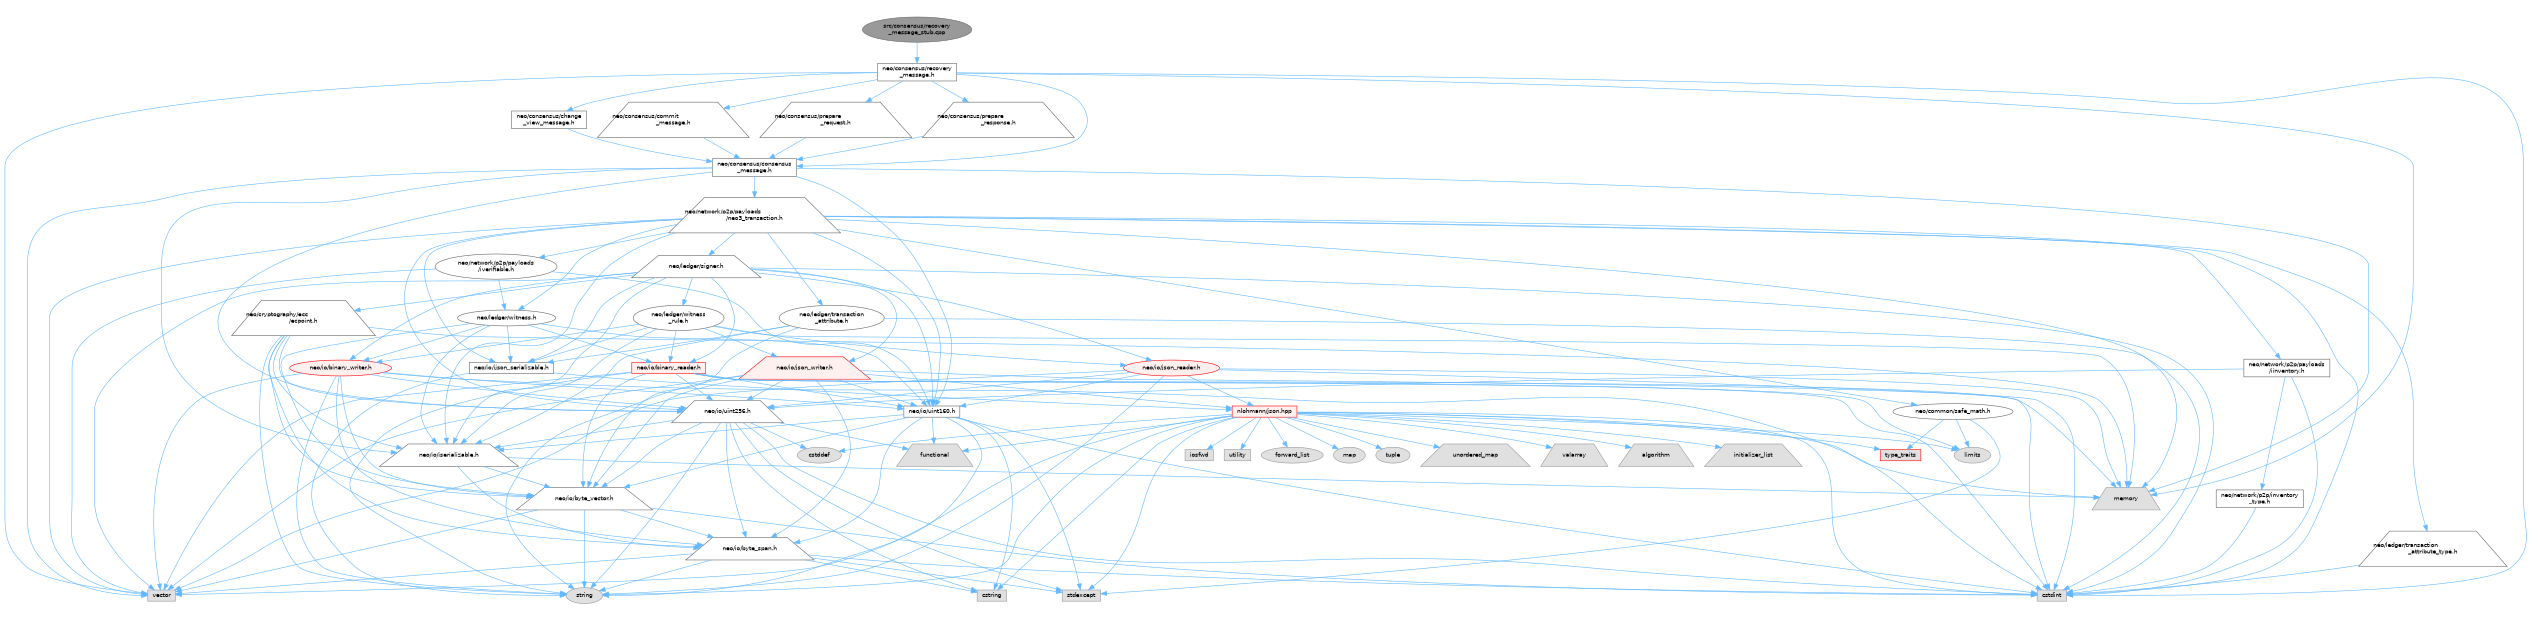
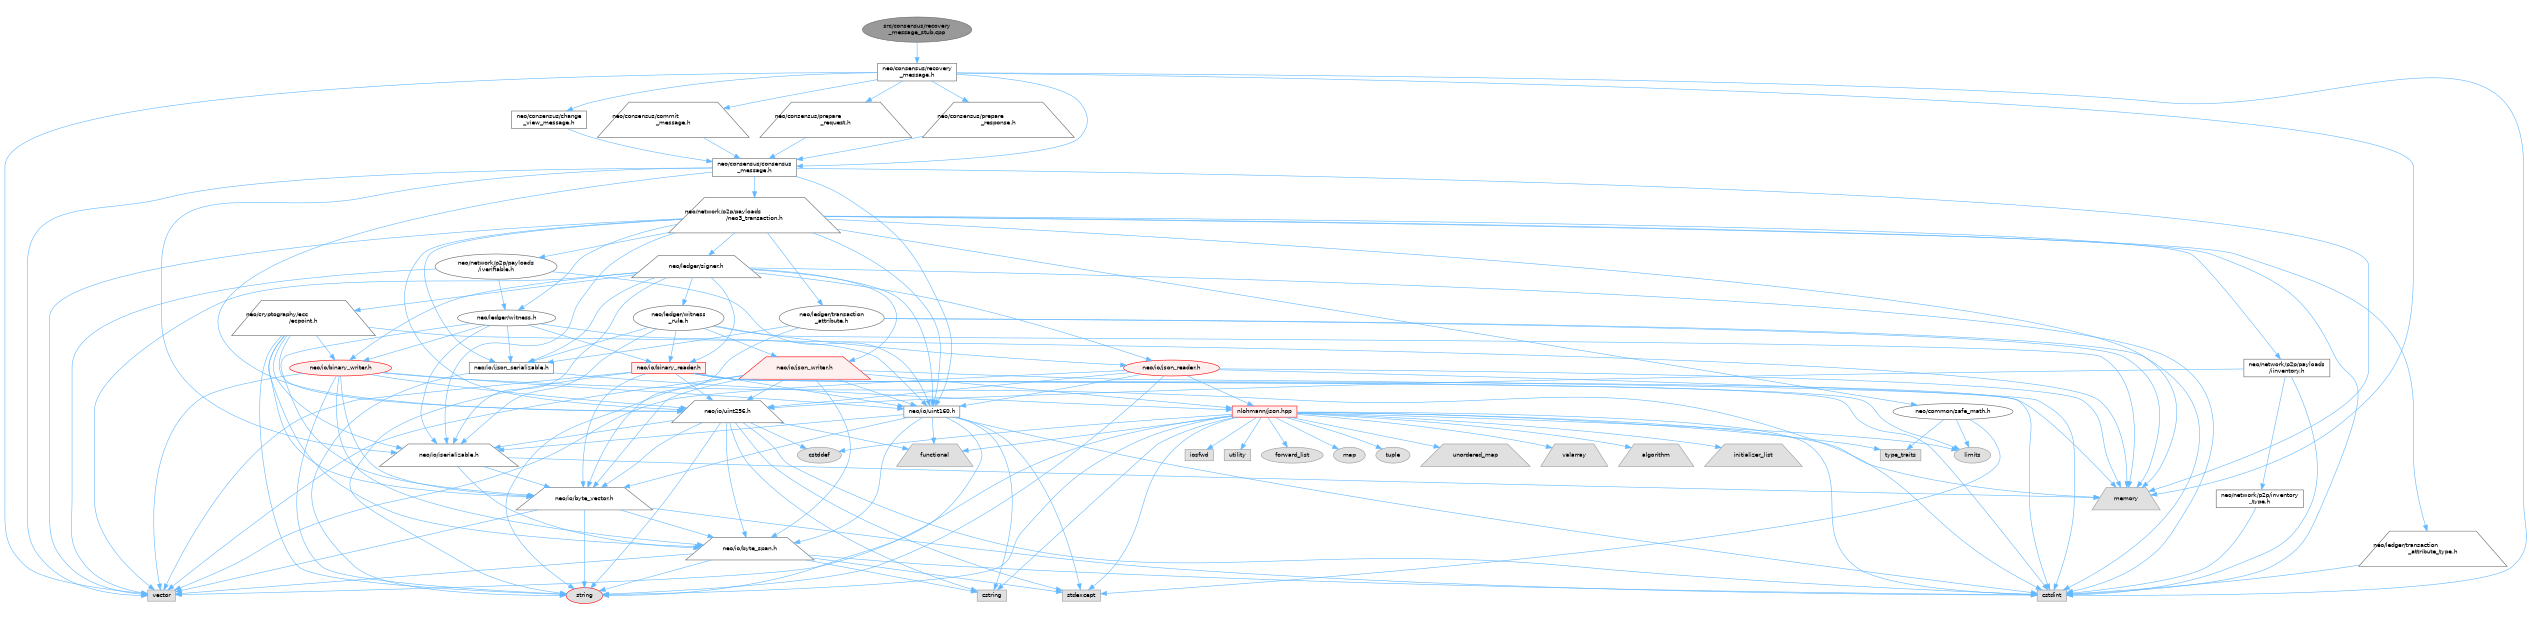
(524, 341) -> (322, 343)
(618, 362) -> (1576, 326)
(1901, 455) -> (1901, 455)
(584, 596) -> (584, 596)
